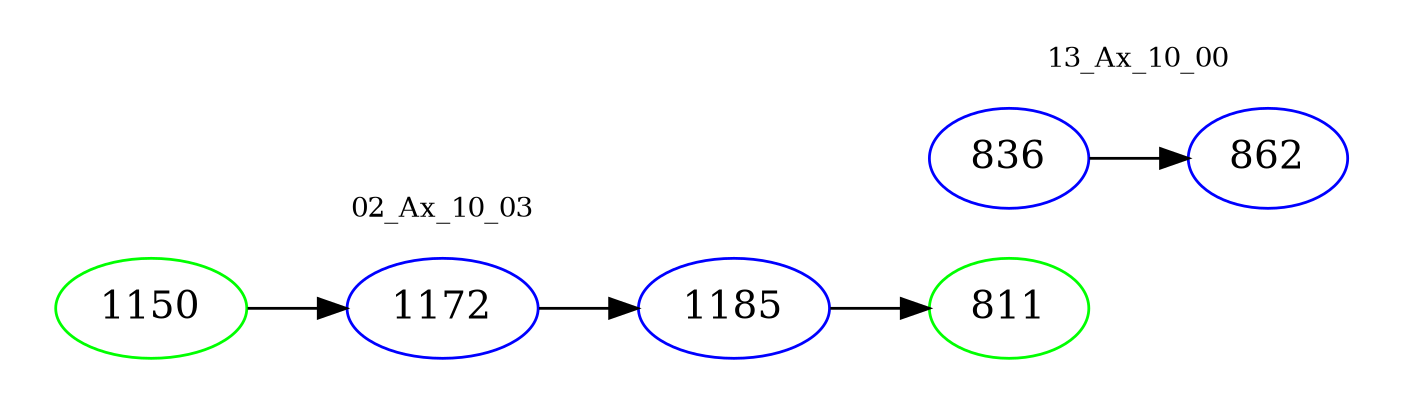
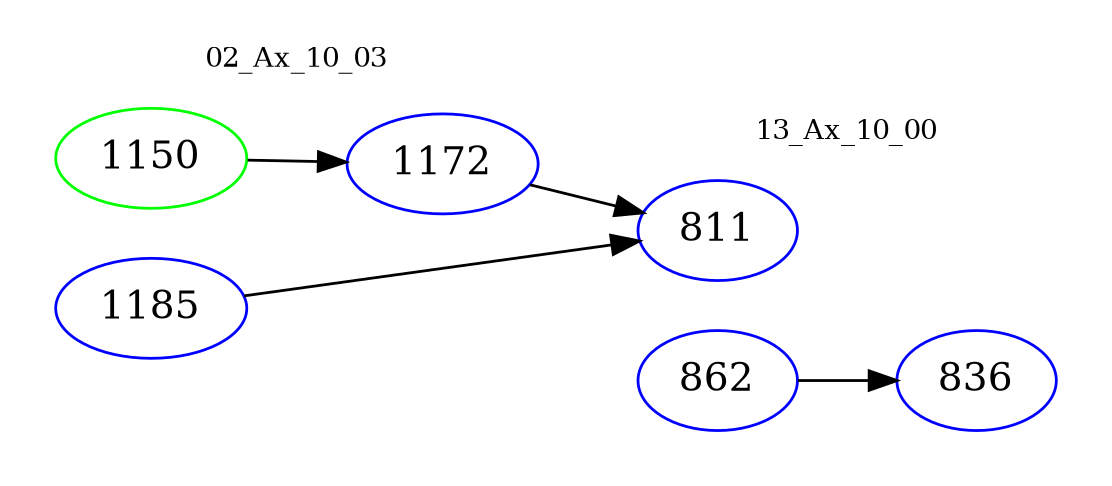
(1125, 158) -> (833, 381)
(574, 308) -> (577, 197)
(1009, 308) -> (718, 231)
